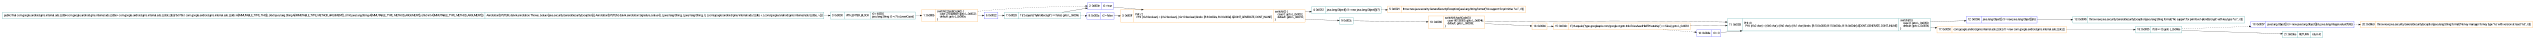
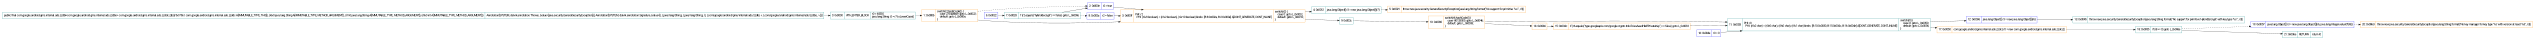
(980, 16) -> (1048, 23)
(1679, 31) -> none
